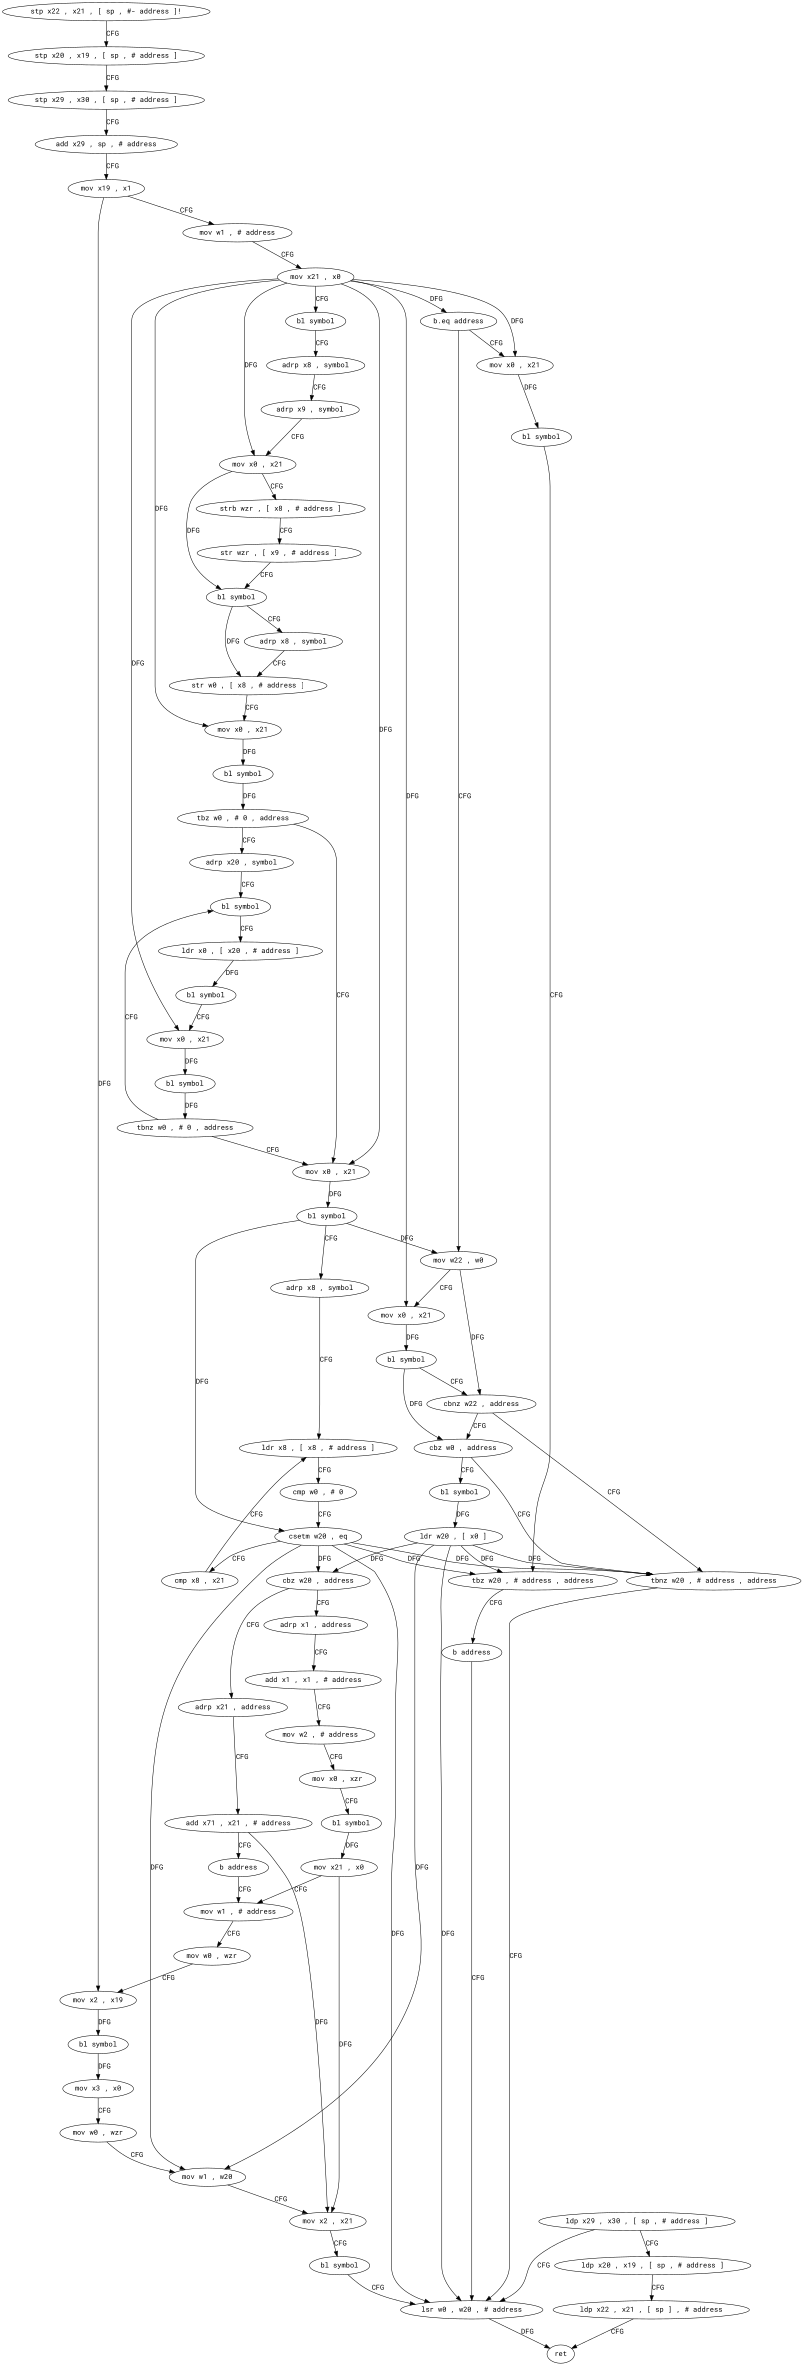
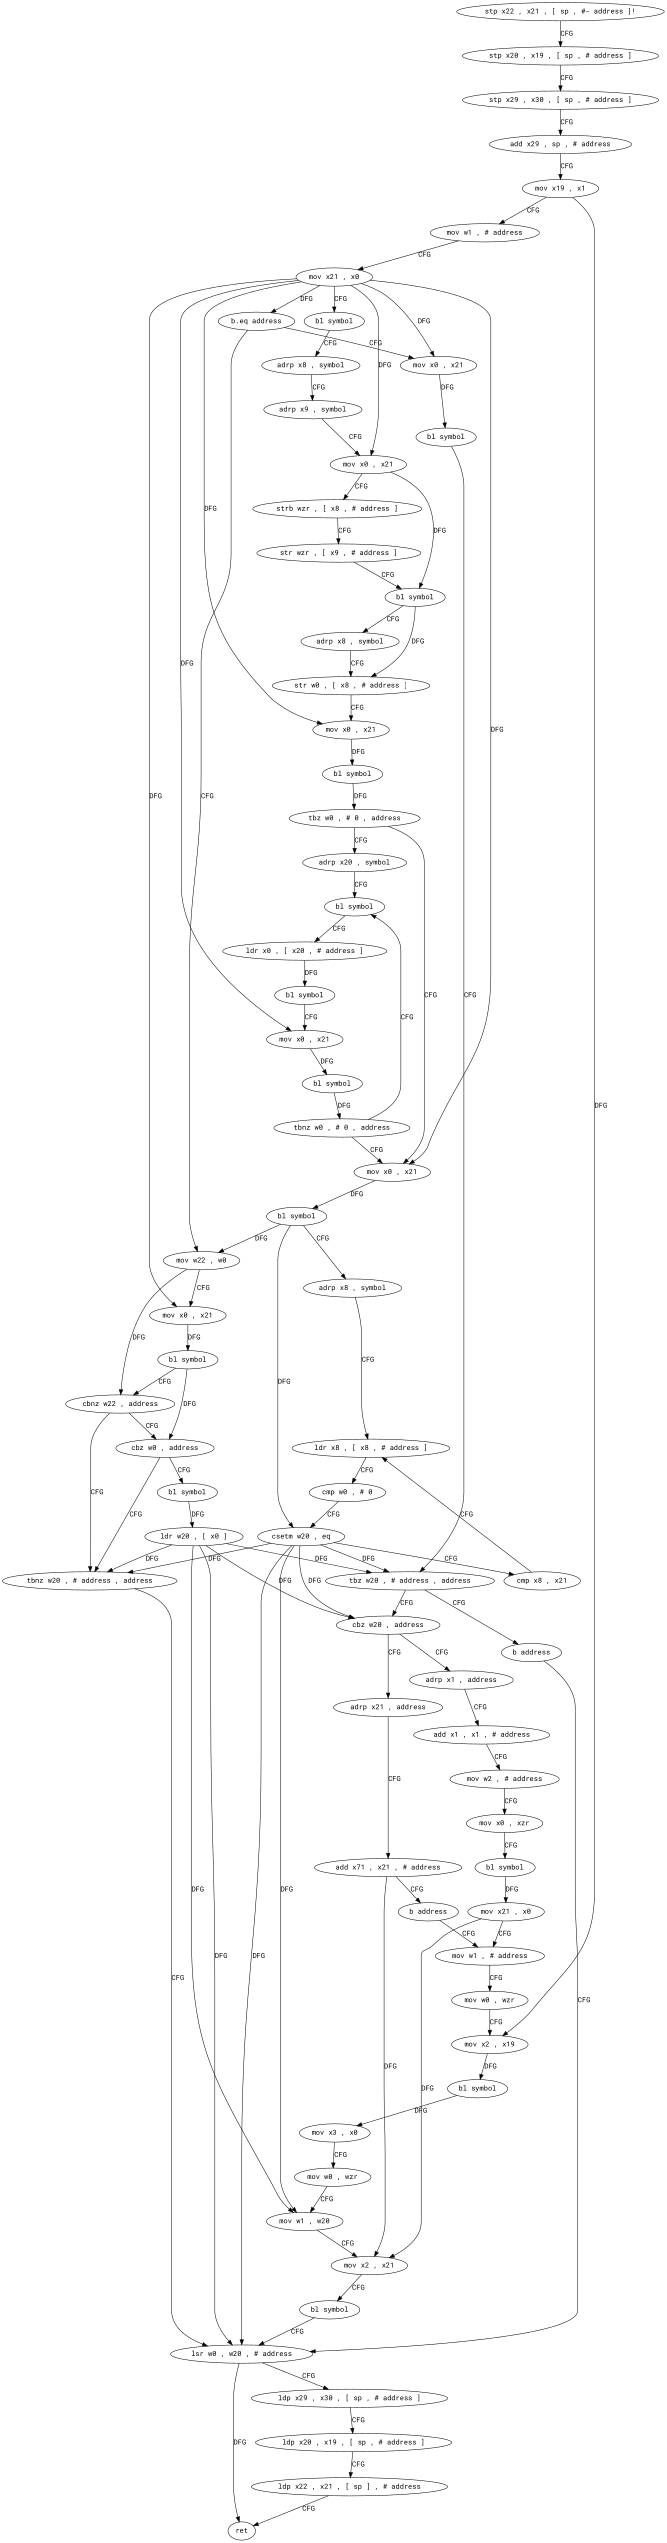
none -> (400, 1601)
(540, 2254) -> (293, 2375)
